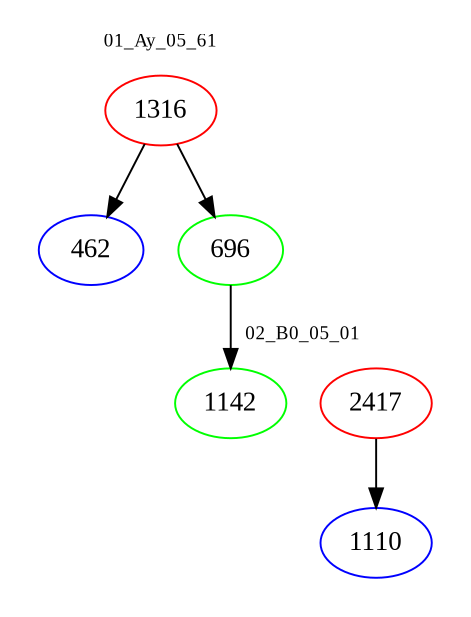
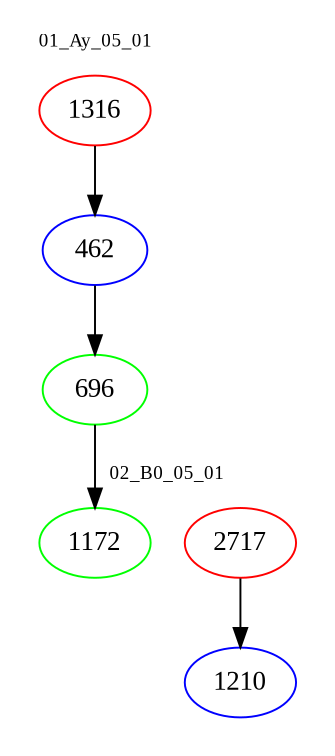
(161, 42) -> (96, 42)
(191, 172) -> (95, 310)
(231, 403) -> (95, 543)
(376, 403) -> (240, 543)
(376, 543) -> (240, 682)
